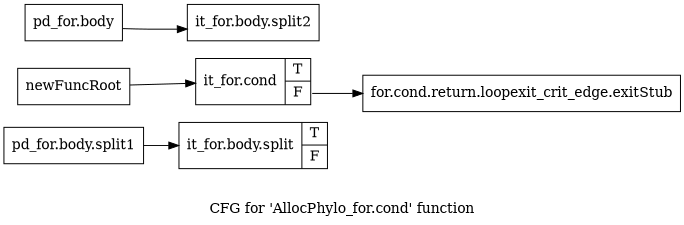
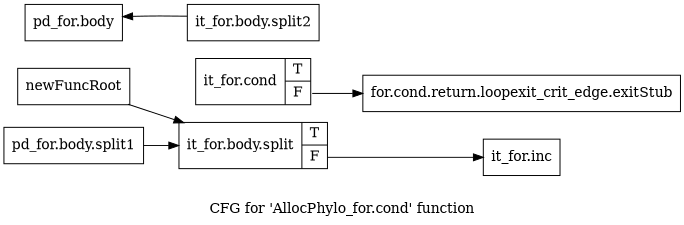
(150, 29) -> (160, 16)
(158, 84) -> (151, 112)
none -> (522, 157)
